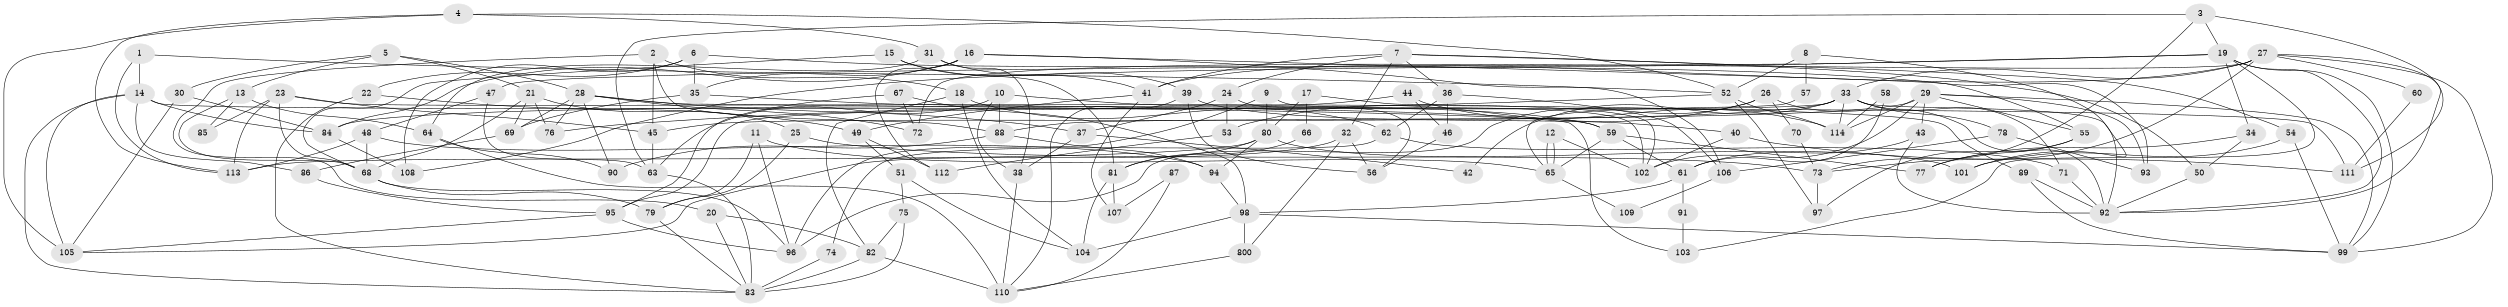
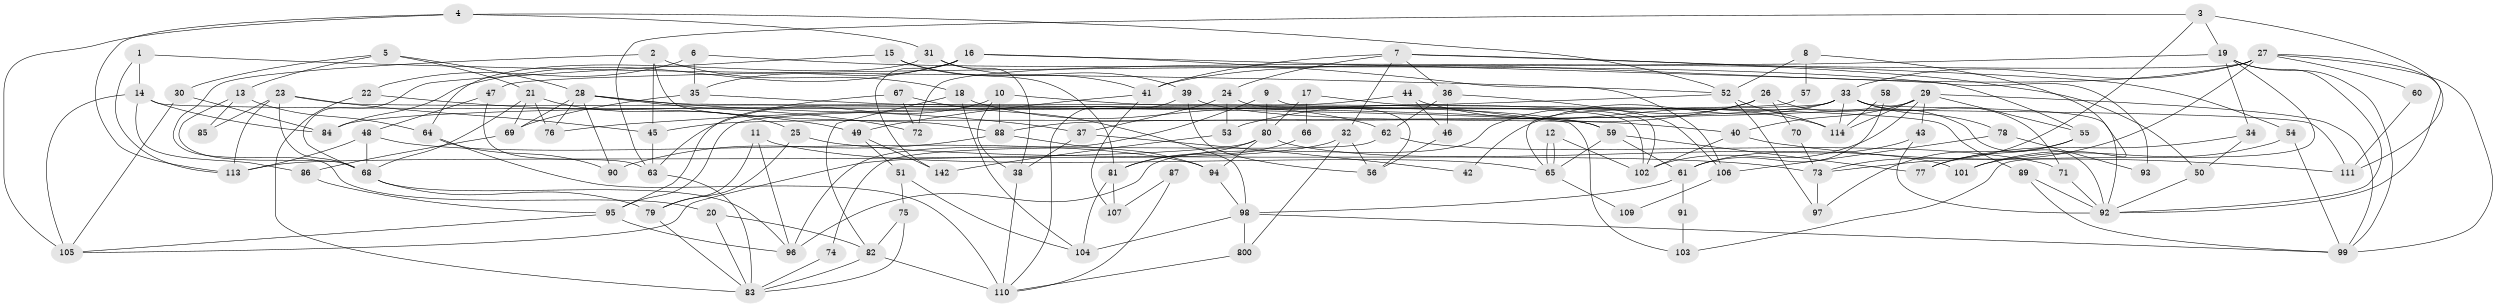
(2056, 104) -> (1828, 117)
(408, 173) -> none
(942, 173) -> (942, 173)
(271, 282) -> none
